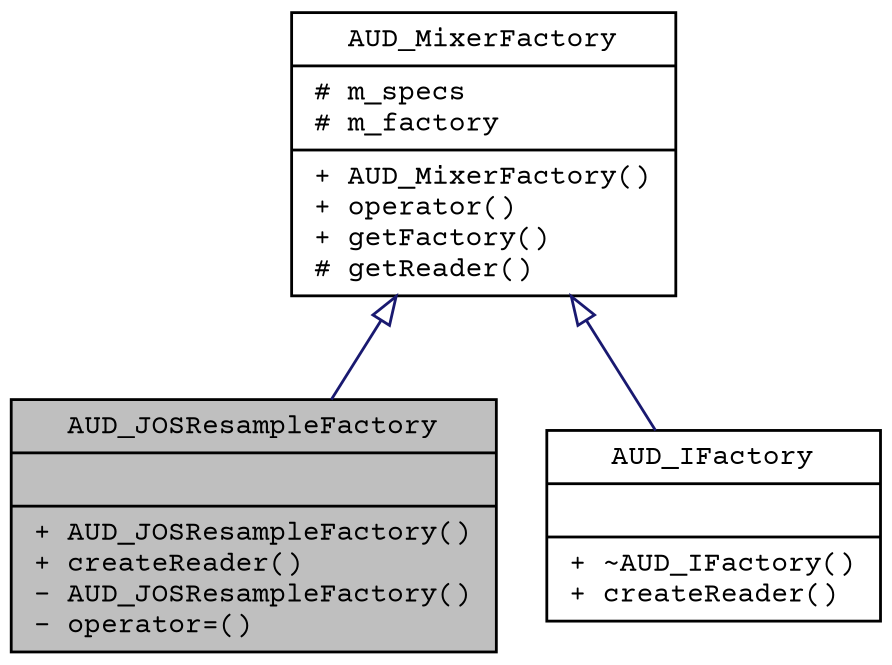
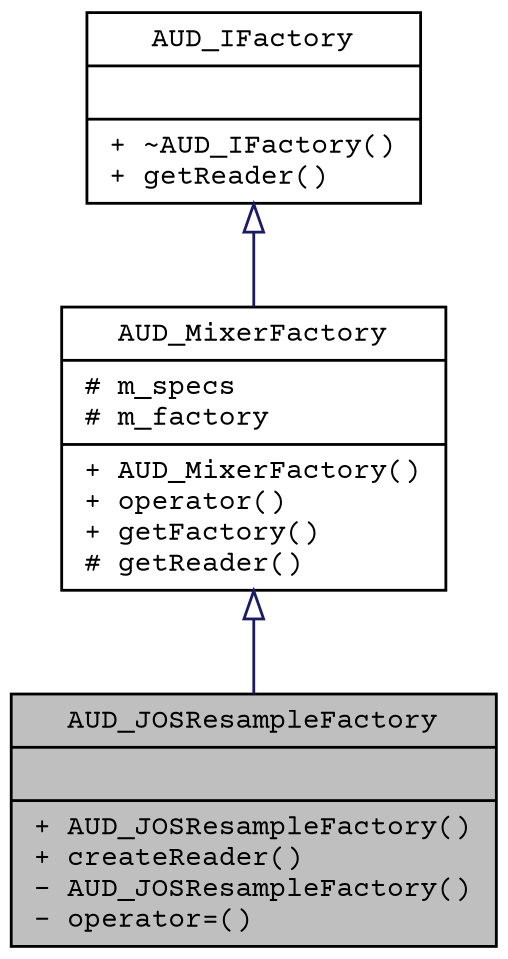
(621, 376) -> (254, 270)
(705, 593) -> (220, 175)
